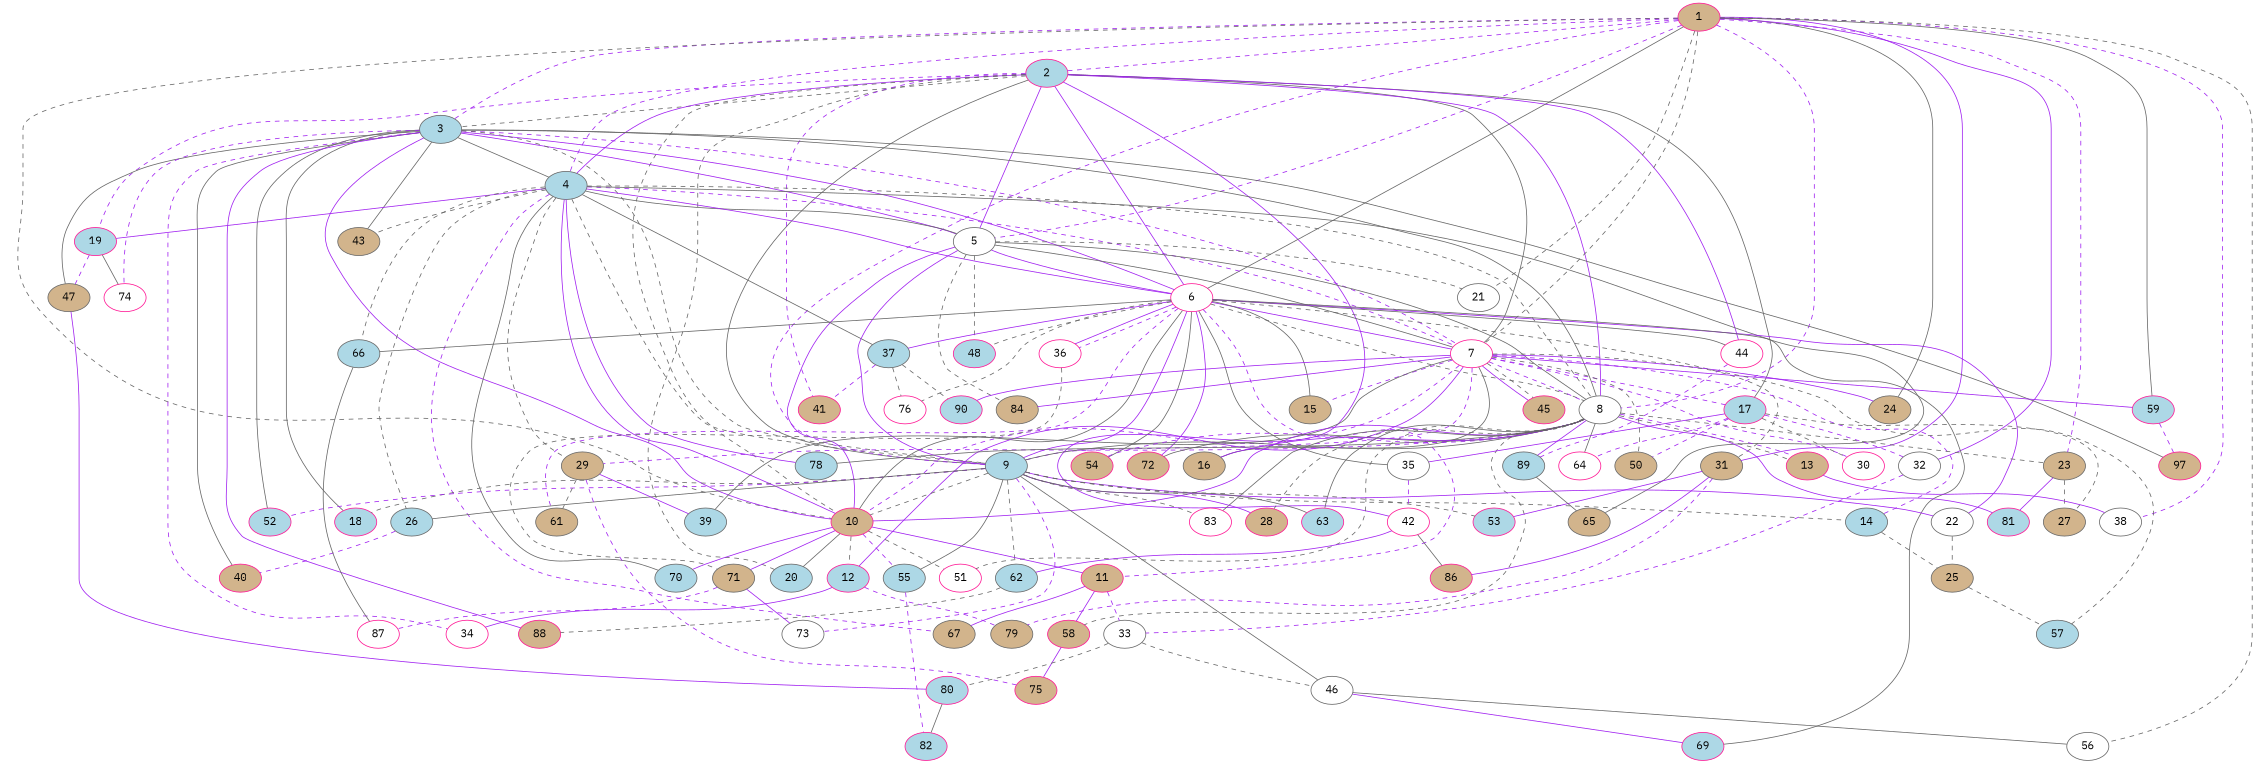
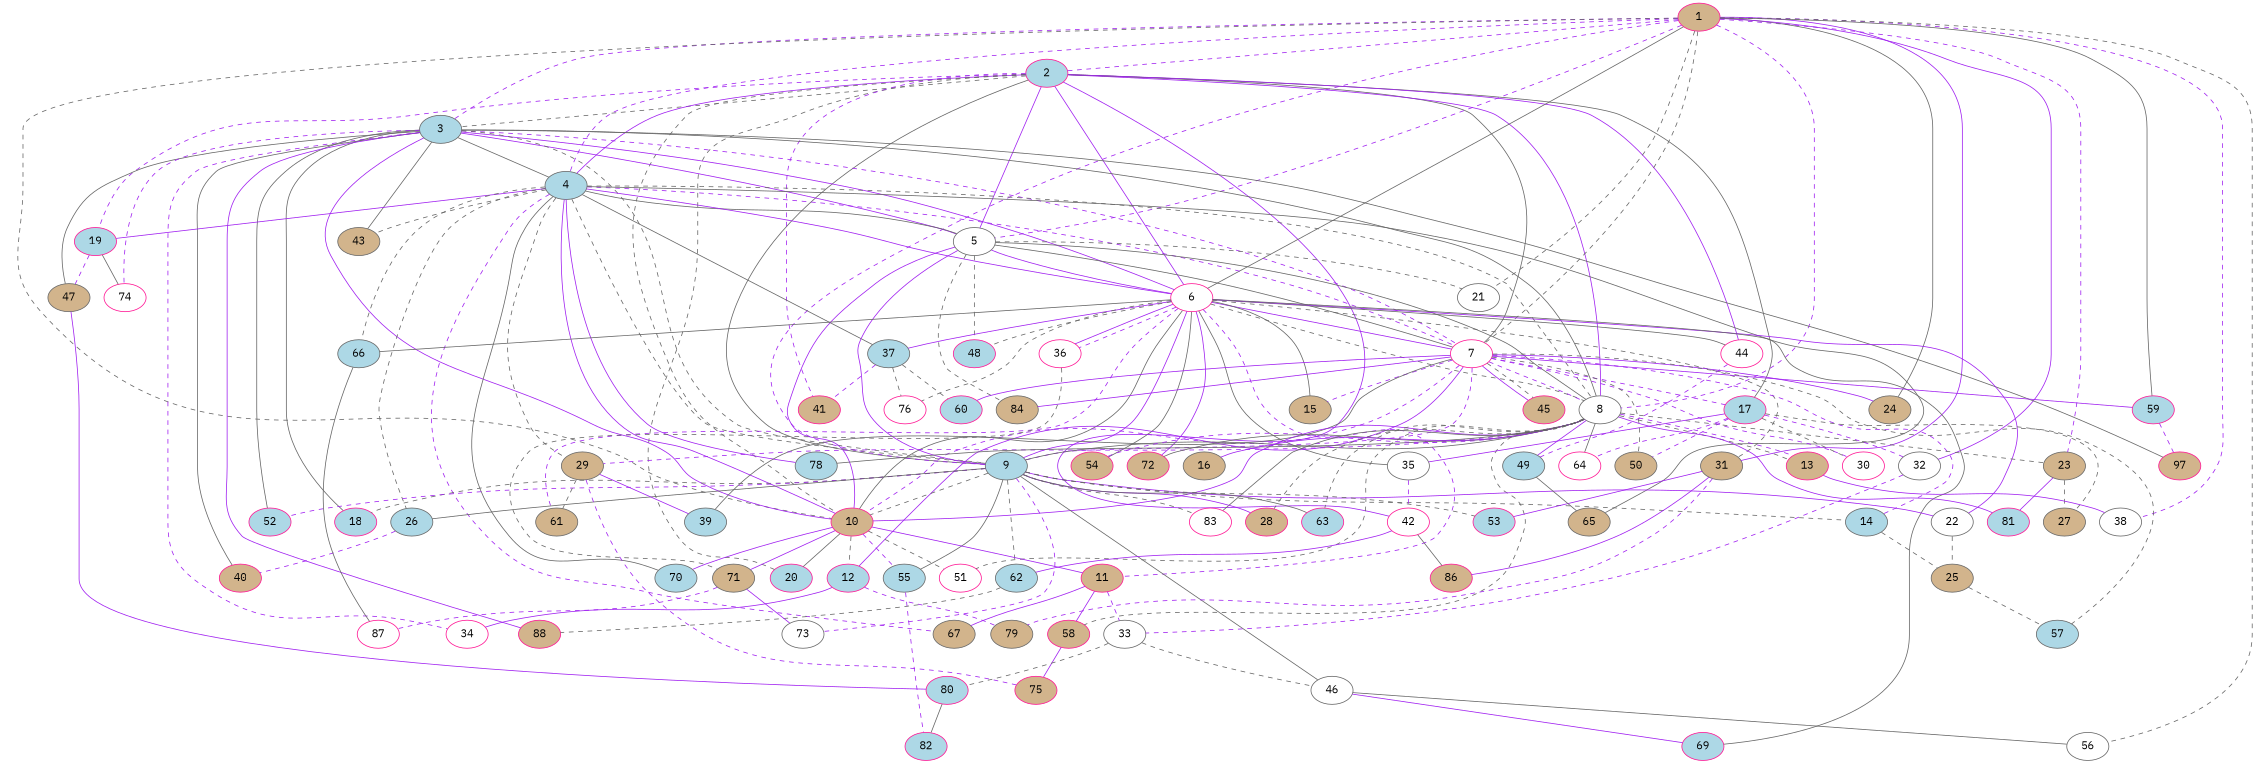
(961, 410) -> (961, 410)
(1435, 425) -> (1435, 425)
(1384, 448) -> none
(1524, 466) -> (1524, 466)
(791, 578) -> (791, 578)
